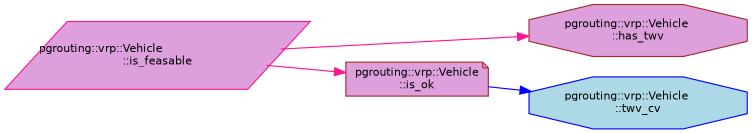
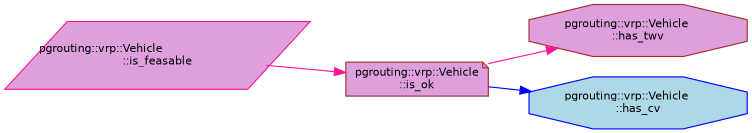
(399, 43) -> (517, 57)
(638, 103) -> (638, 103)
